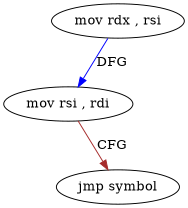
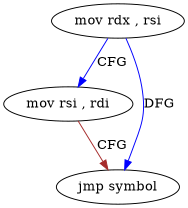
(112, 62) -> (112, 62)
none -> (143, 99)
